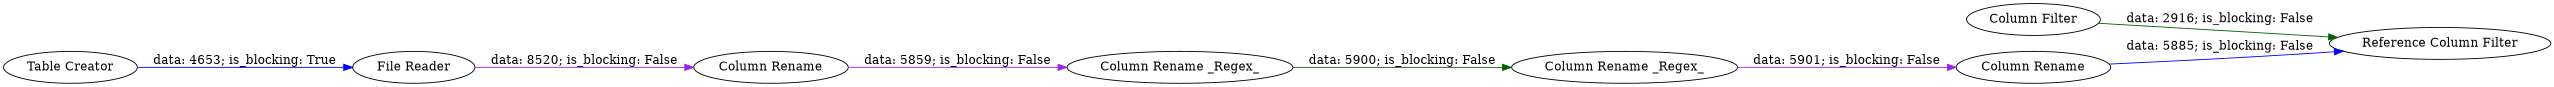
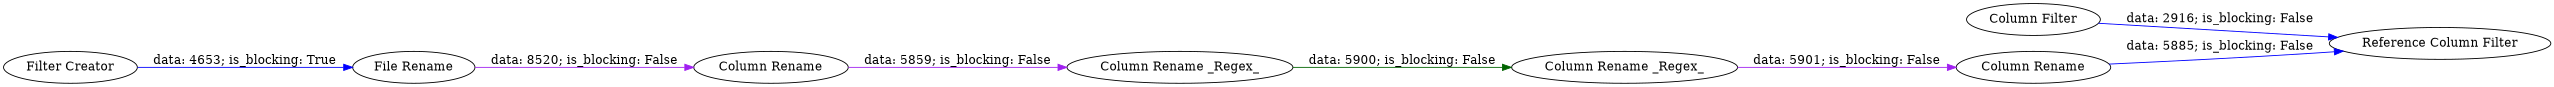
(2214, 30) -> (2214, 30)
(70, 67) -> (70, 67)
(414, 67) -> (414, 67)
